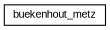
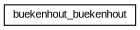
(55, 15) -> (70, 15)
